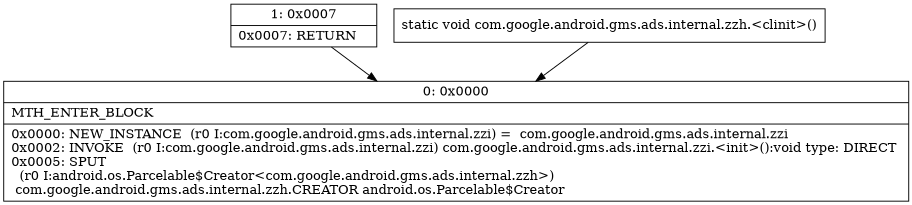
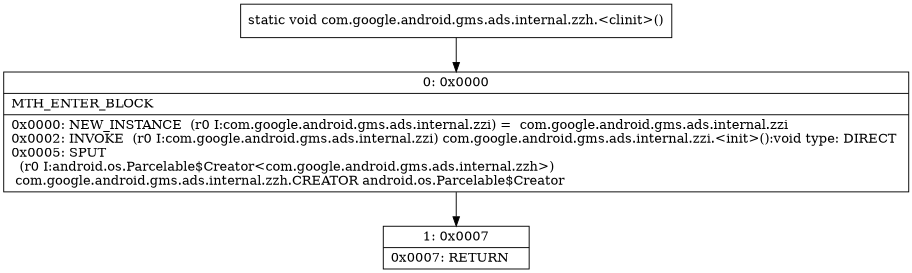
(350, 61) -> (456, 204)
